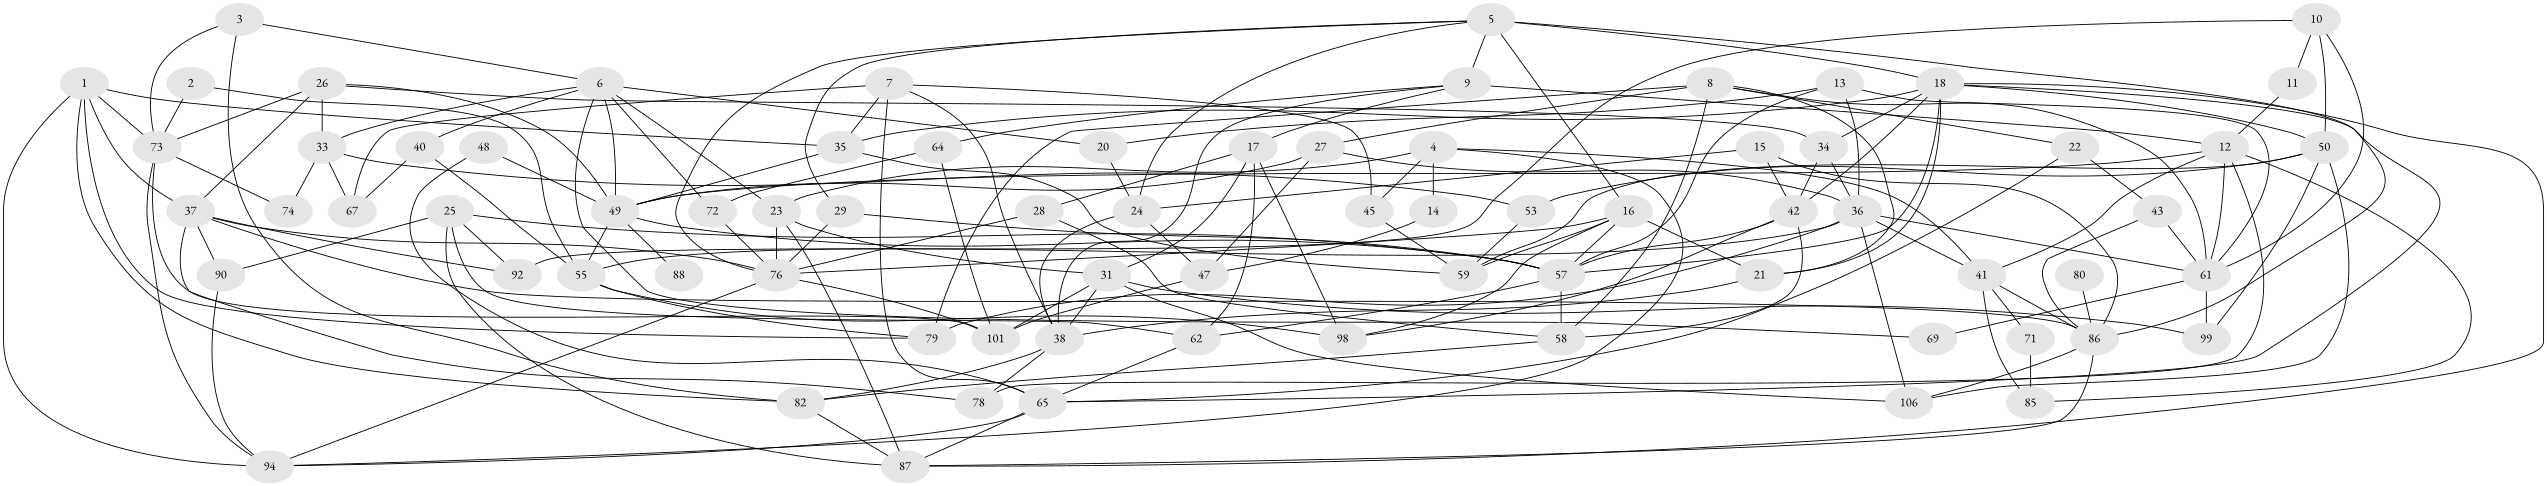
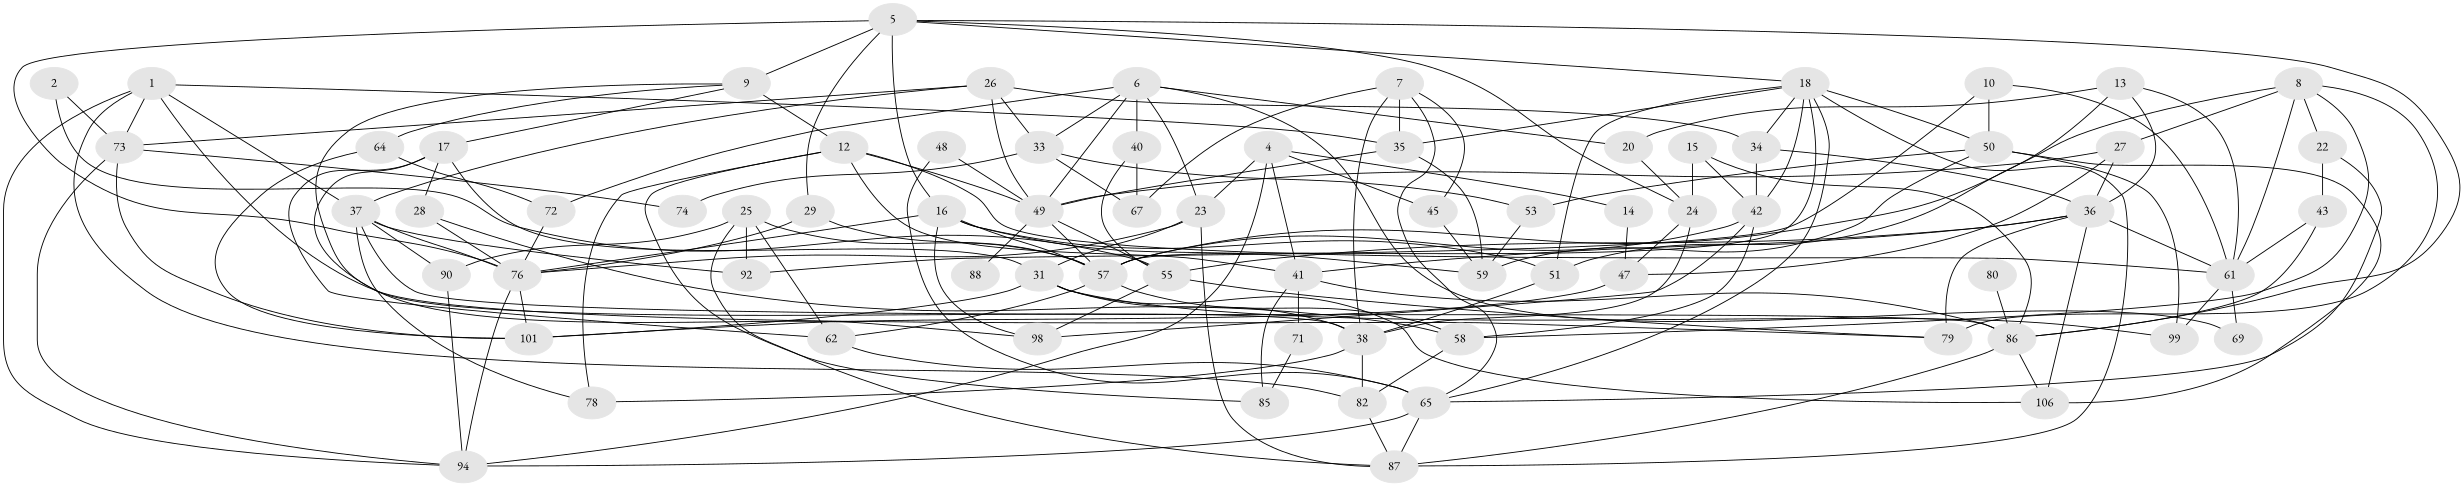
(240, 20) -> none
(2292, 83) -> none
(1760, 275) -> (1555, 275)
